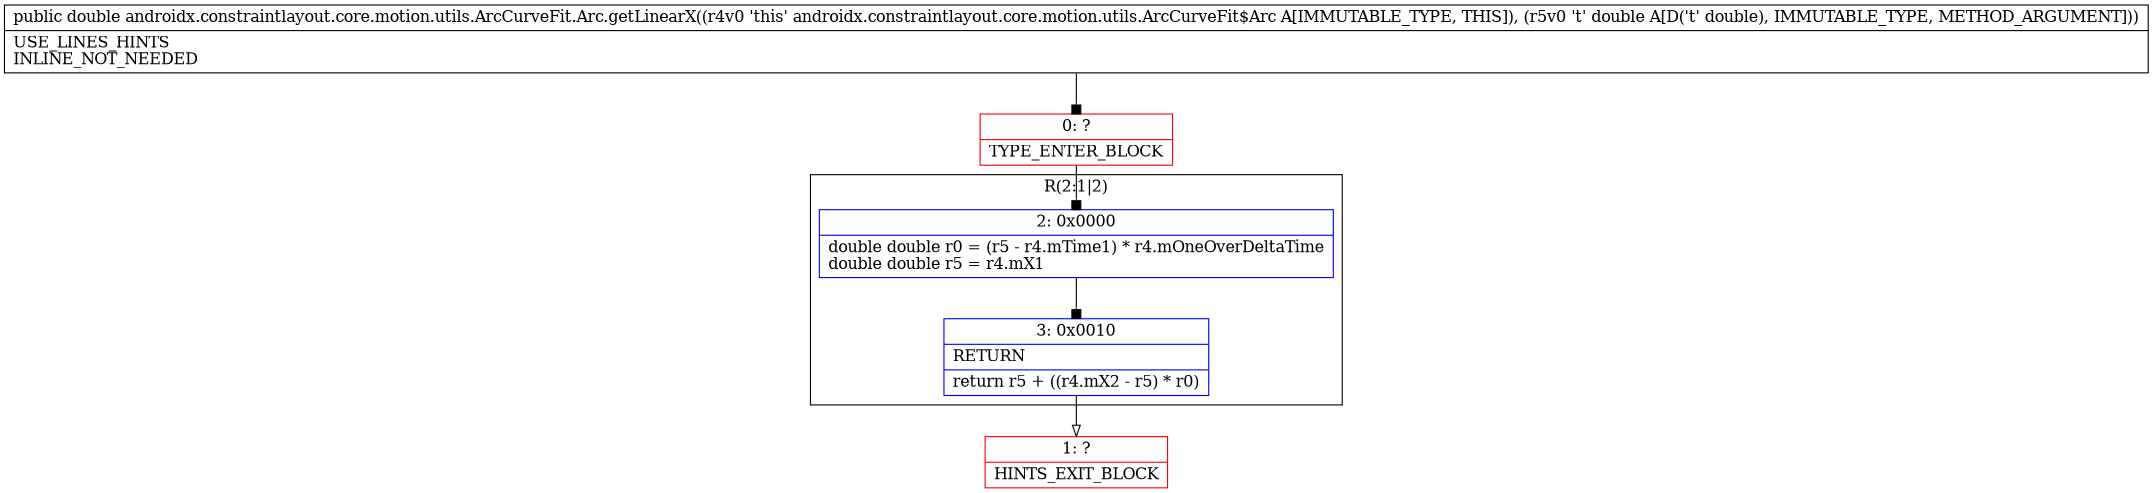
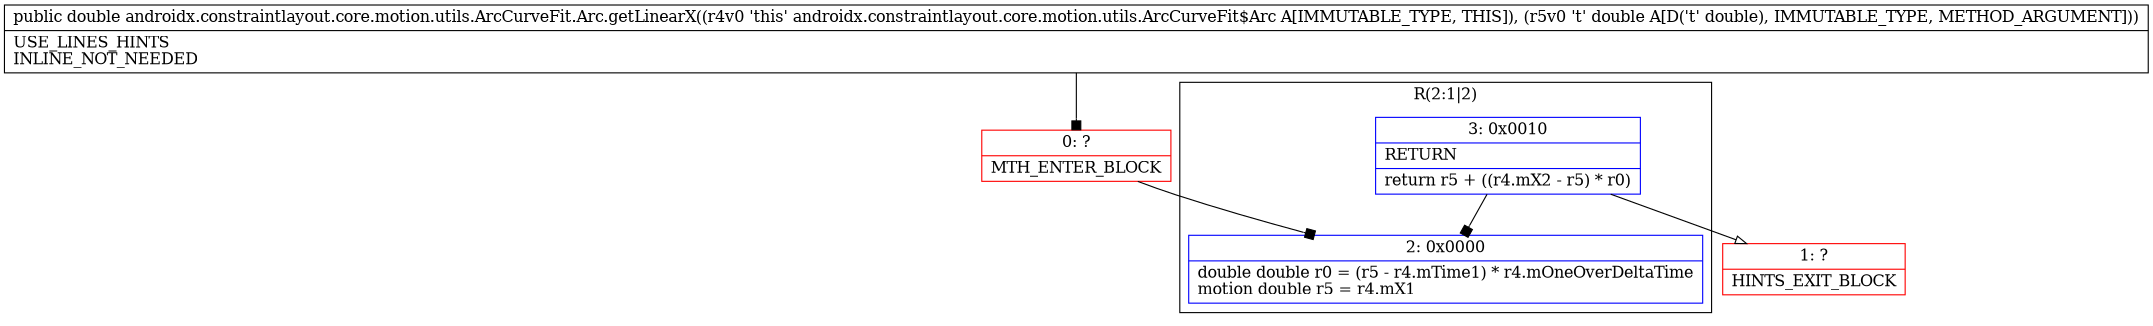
(1076, 152) -> (1076, 168)
(937, 264) -> (1307, 290)
(1076, 292) -> (1478, 210)
